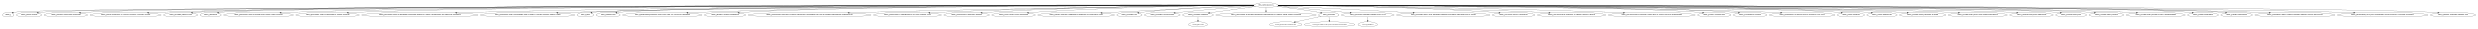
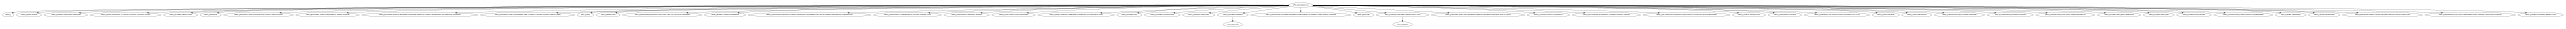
(1308, 19) -> (1250, 9)
(1329, 19) -> (1628, 7)
